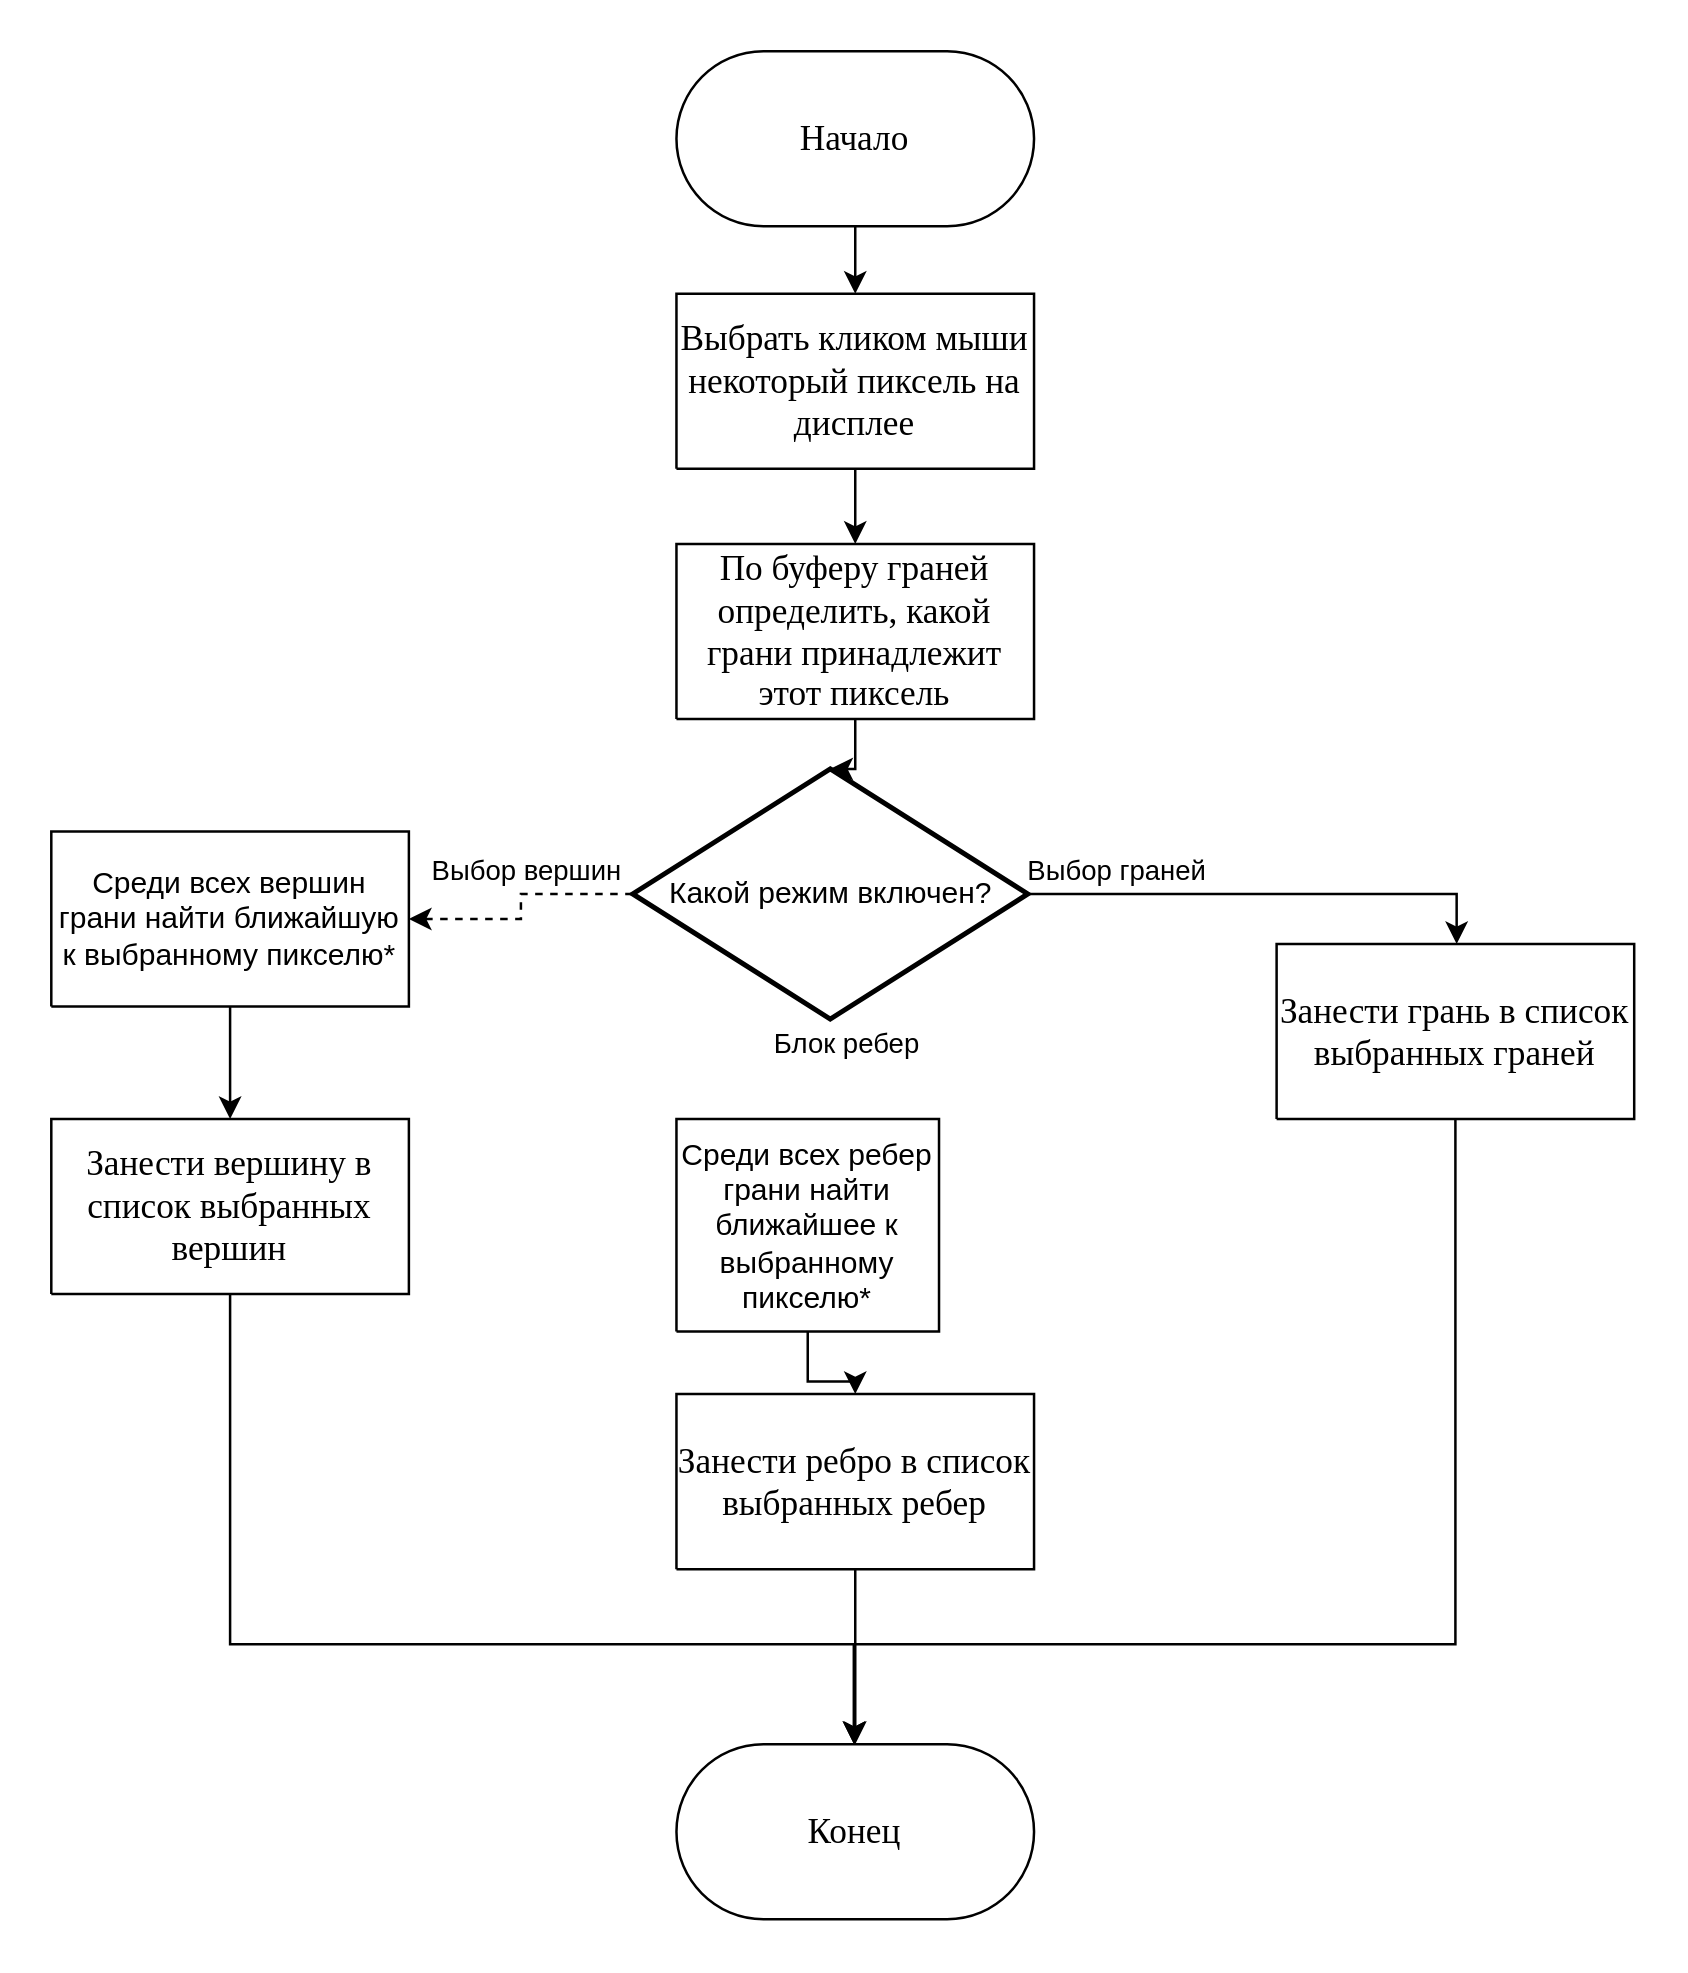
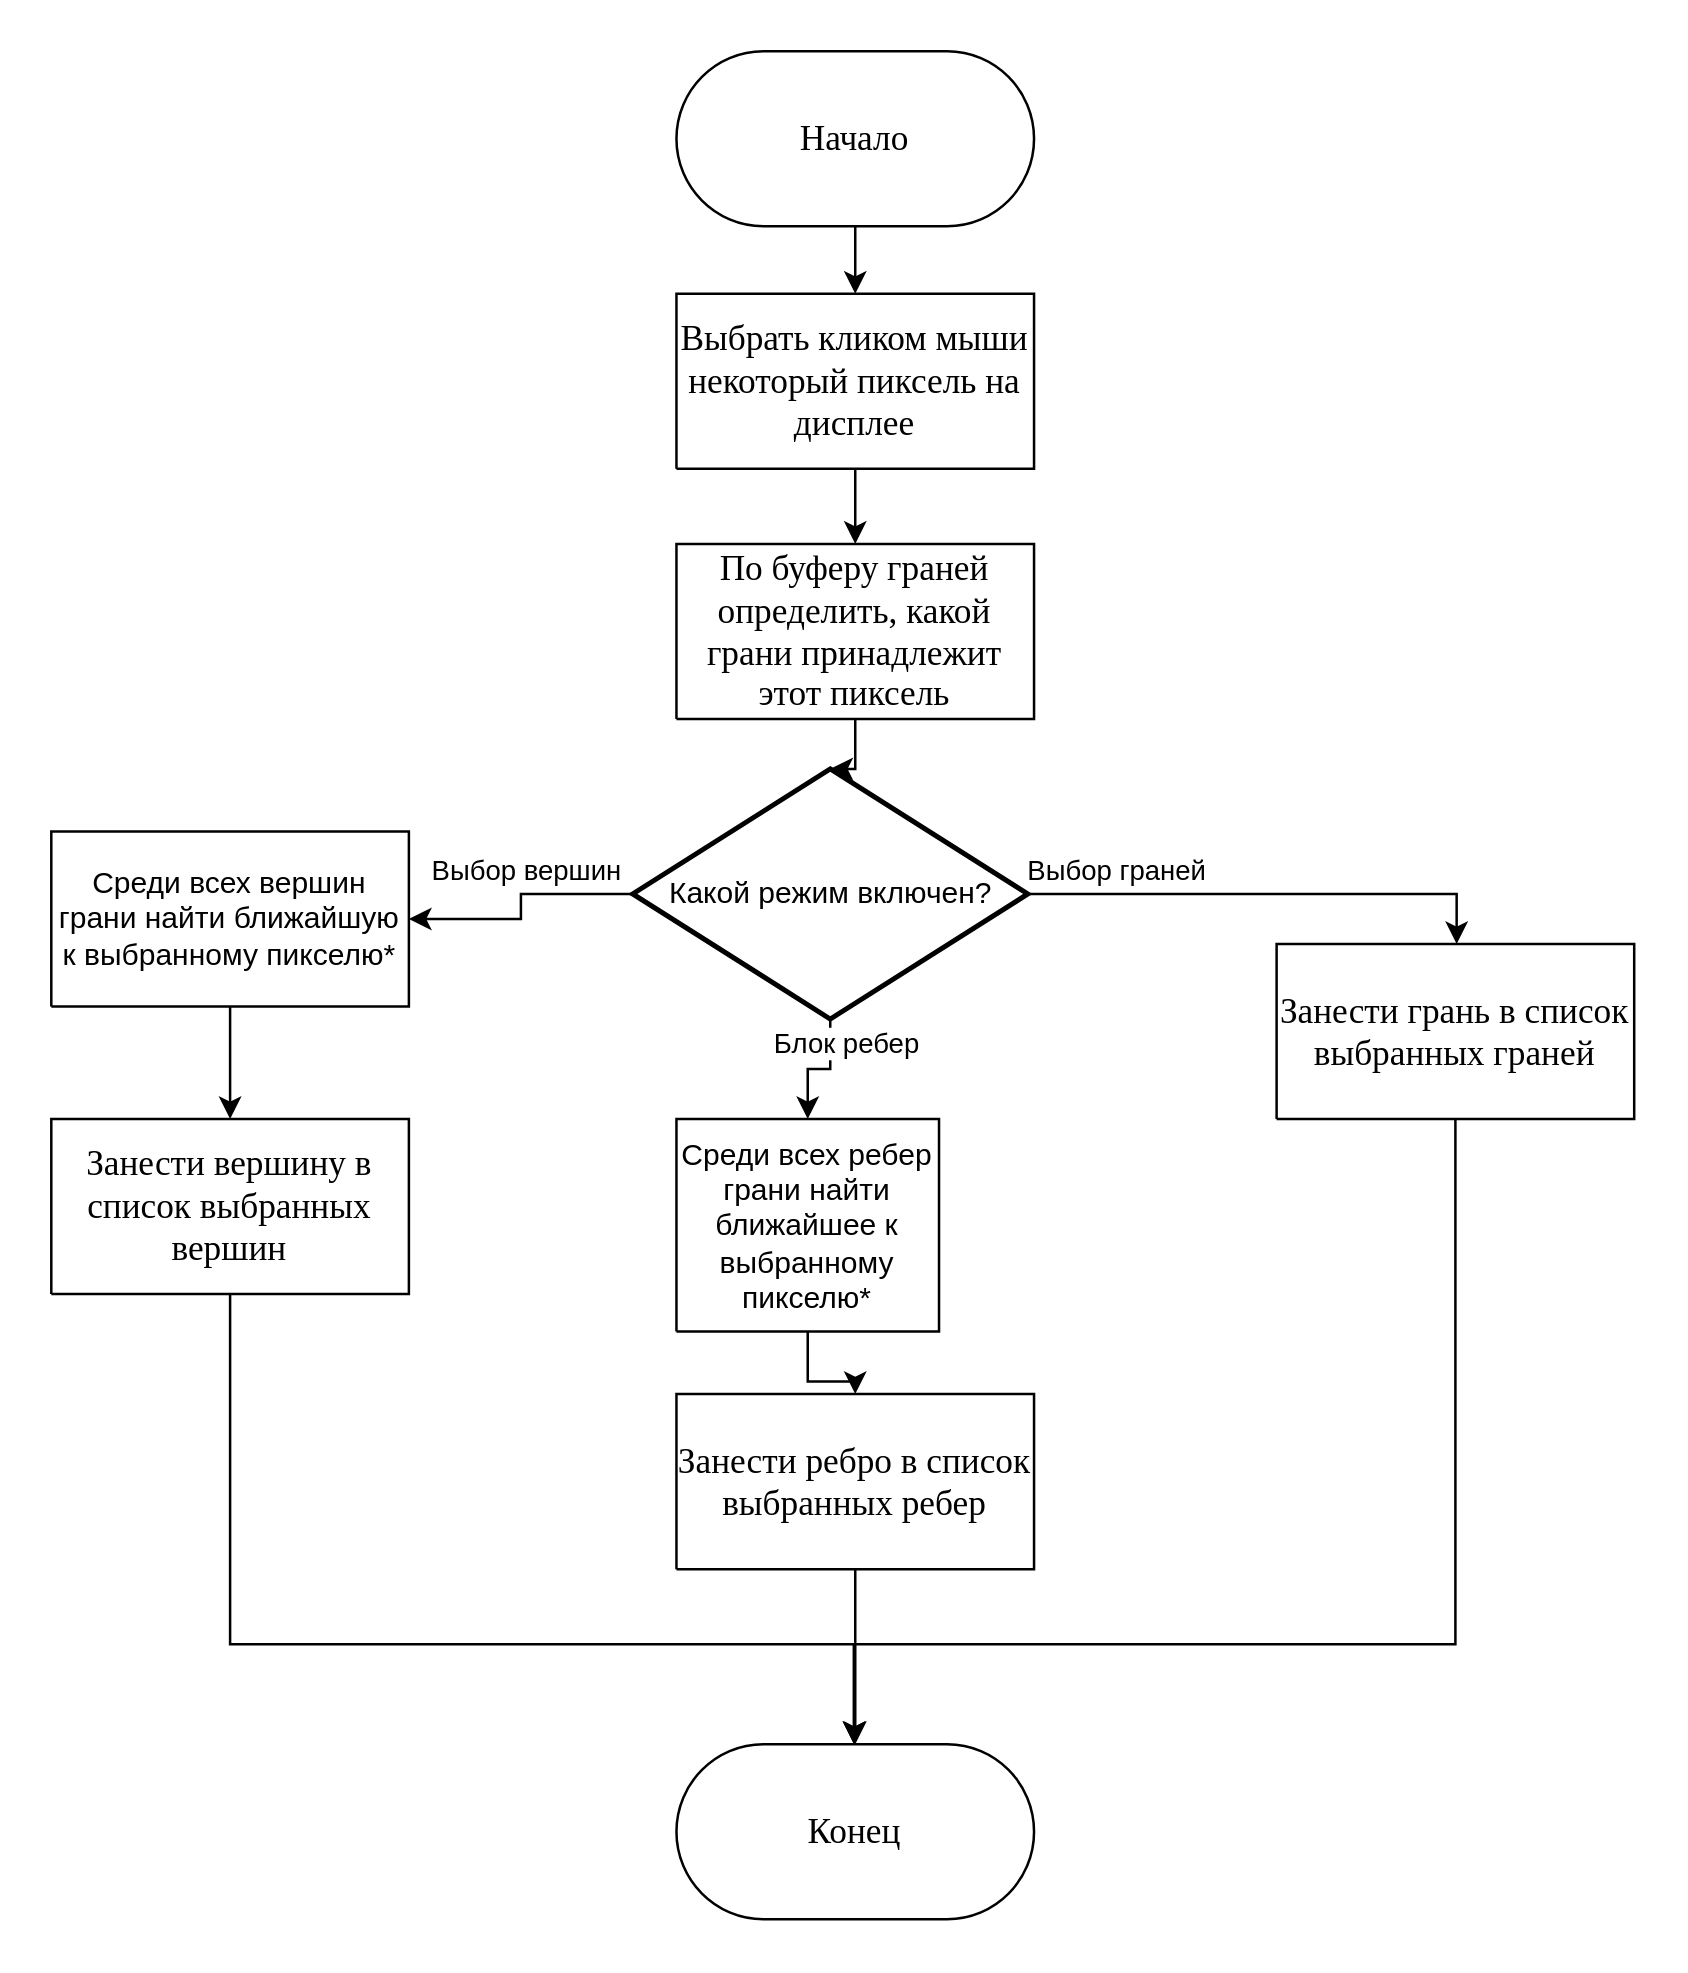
(521, 899) -> (521, 899)
none -> (808, 1069)
